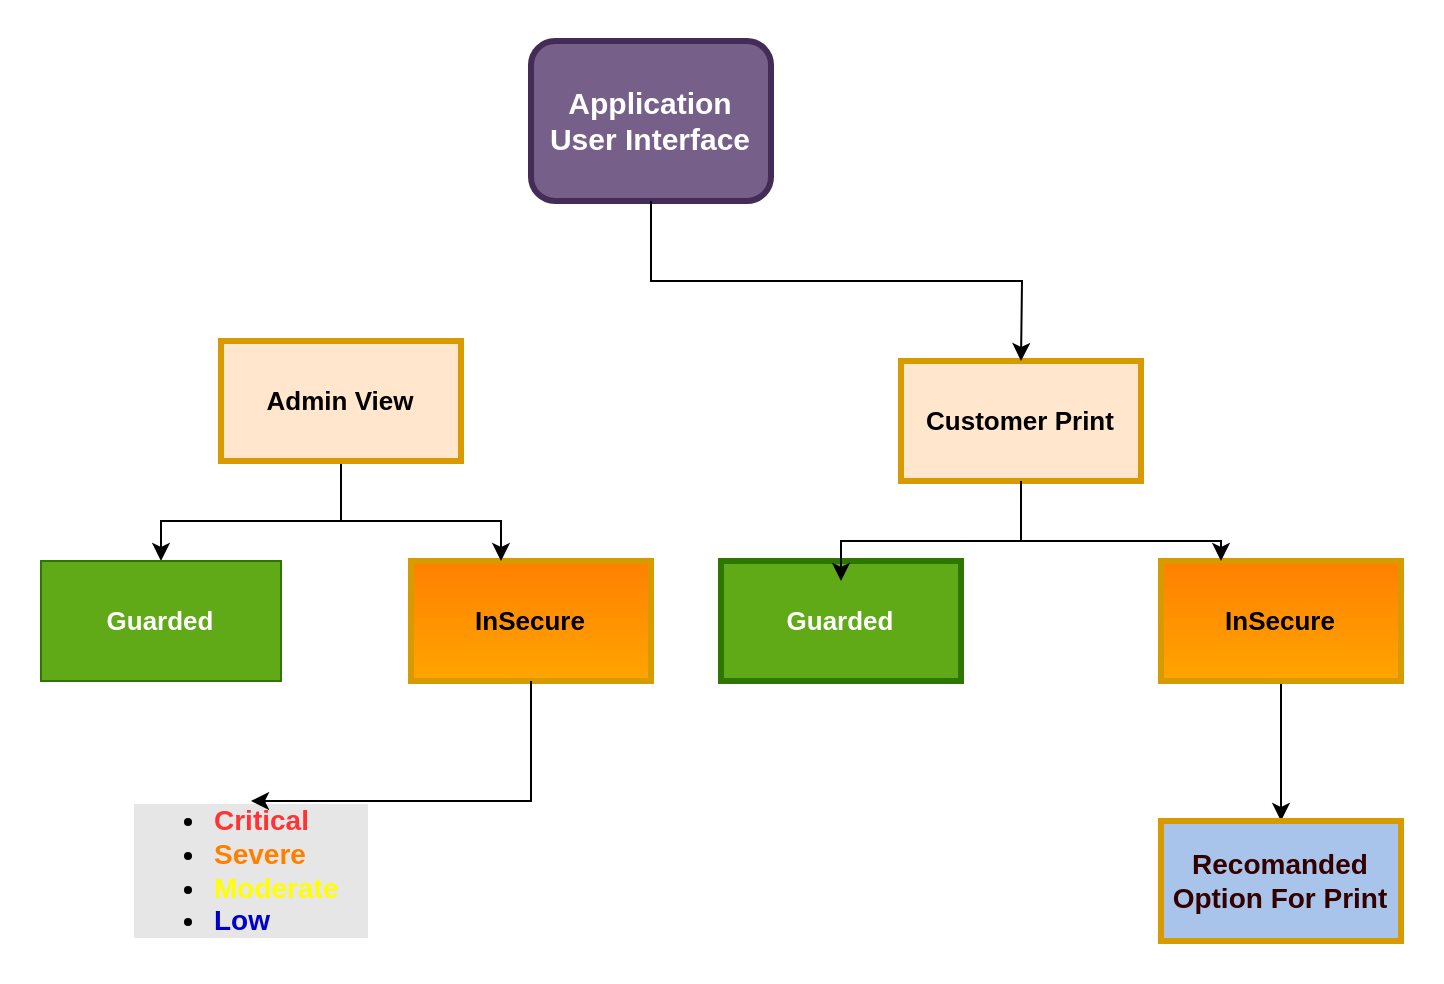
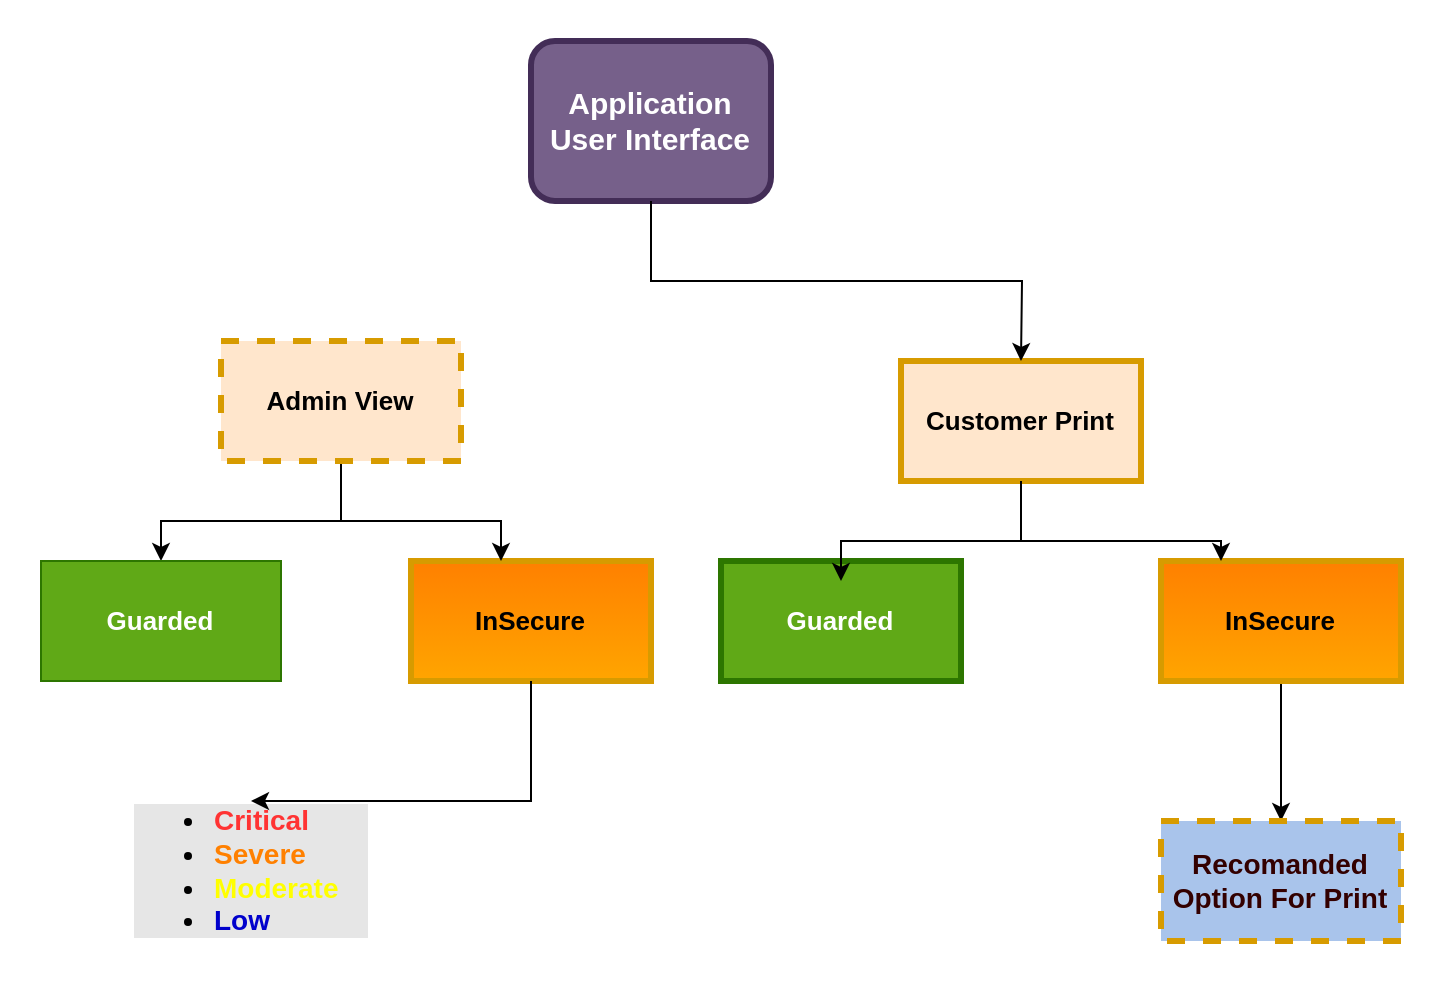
(341, 401) -> (341, 401)
(1281, 881) -> (1281, 881)
